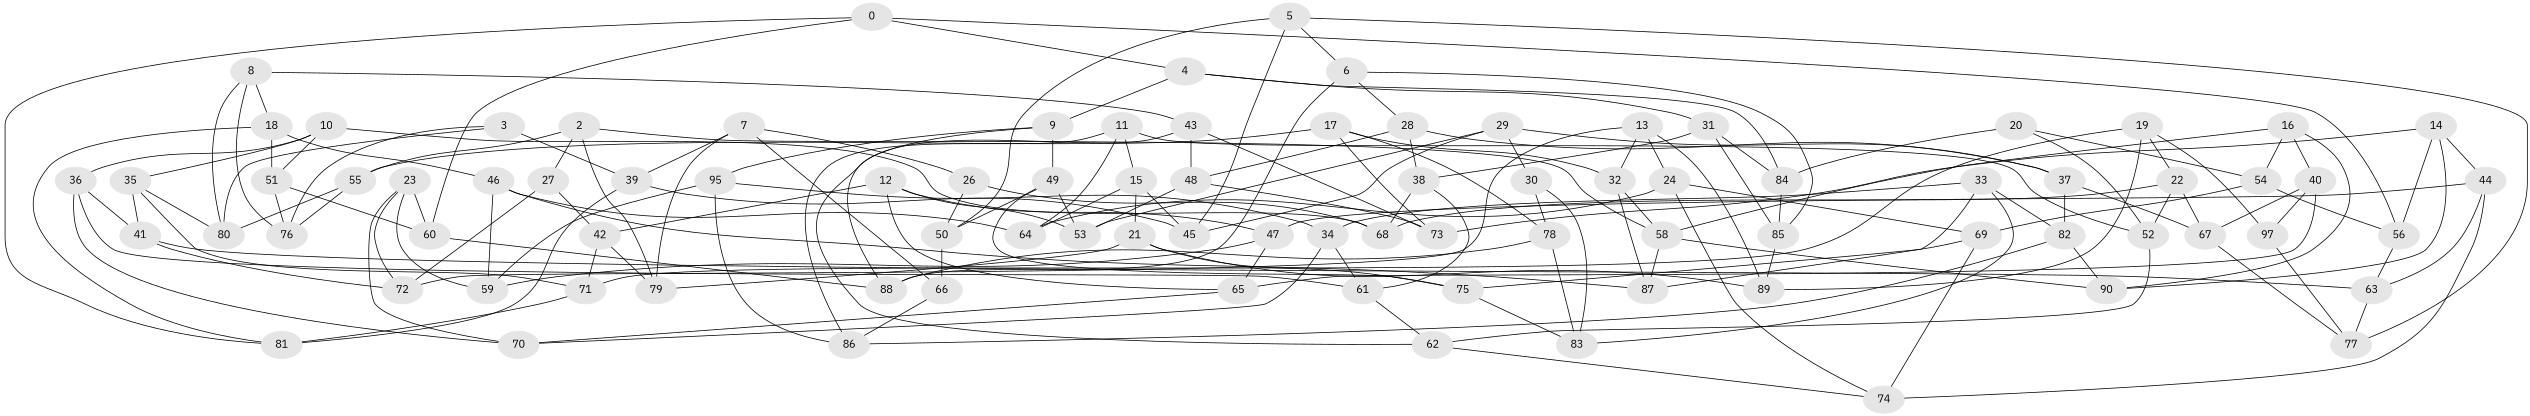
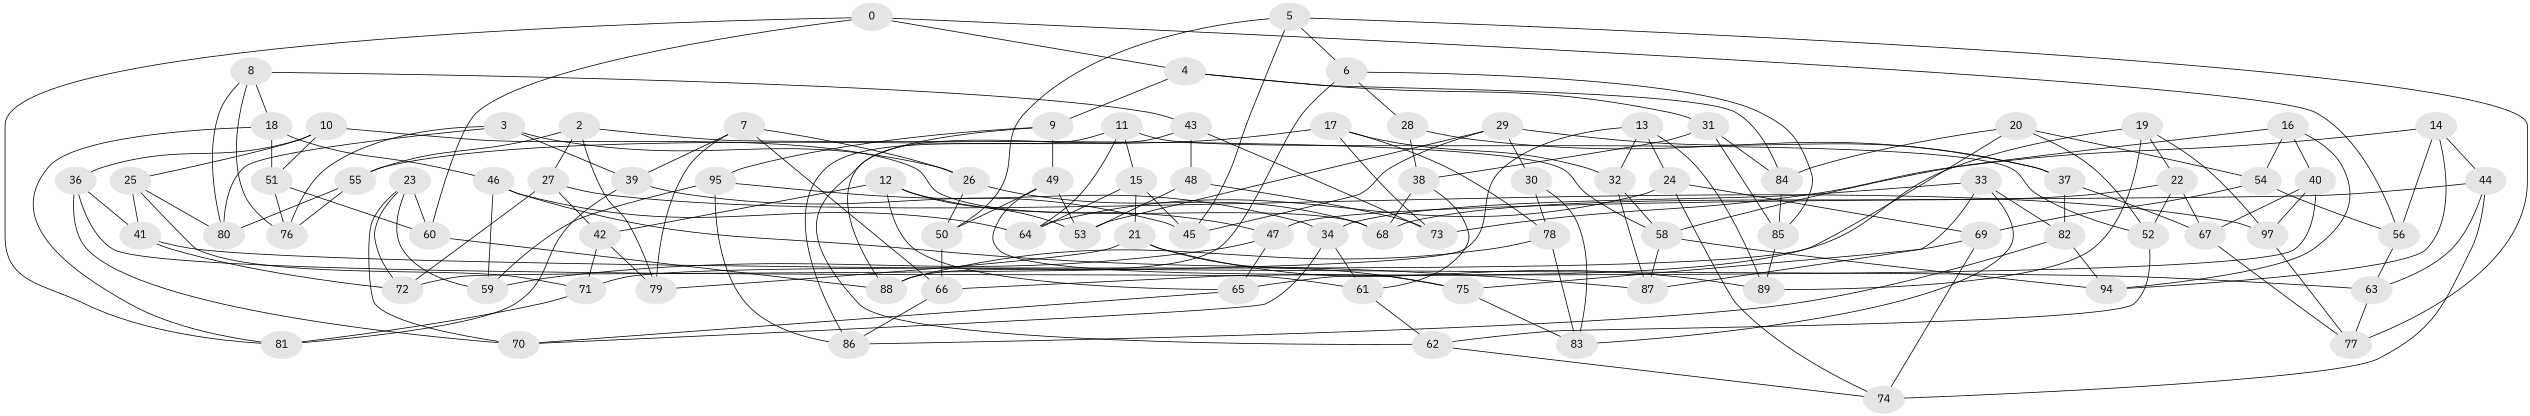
none -> (738, 150)
(1300, 154) -> none
(130, 181) -> (130, 181)
none -> (1578, 197)
none -> (1498, 275)
(2106, 290) -> (2106, 290)
